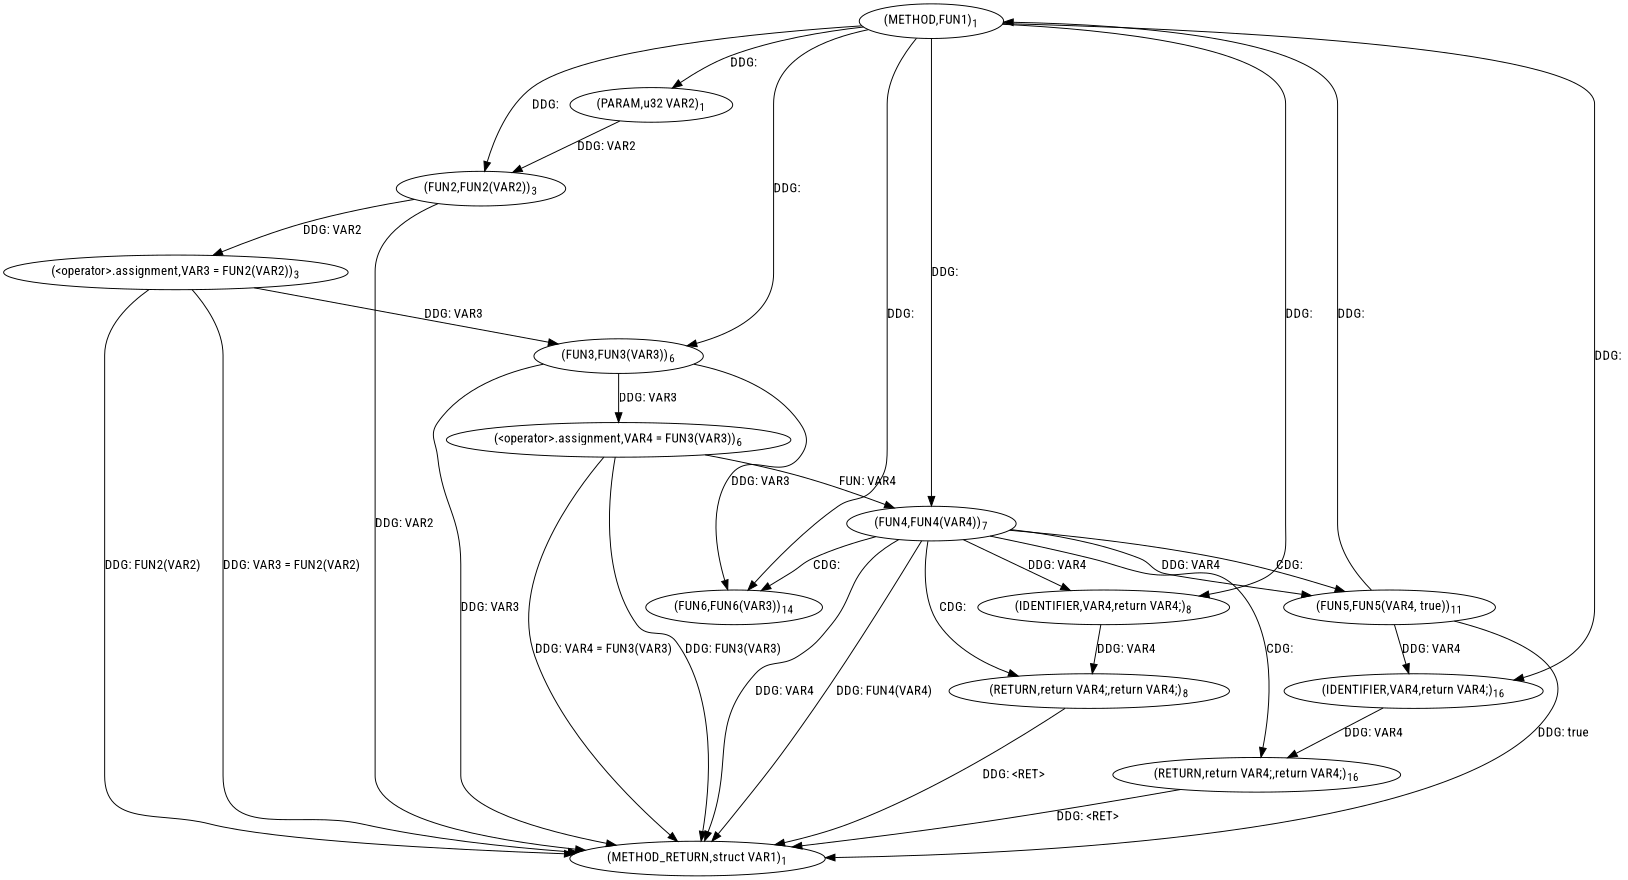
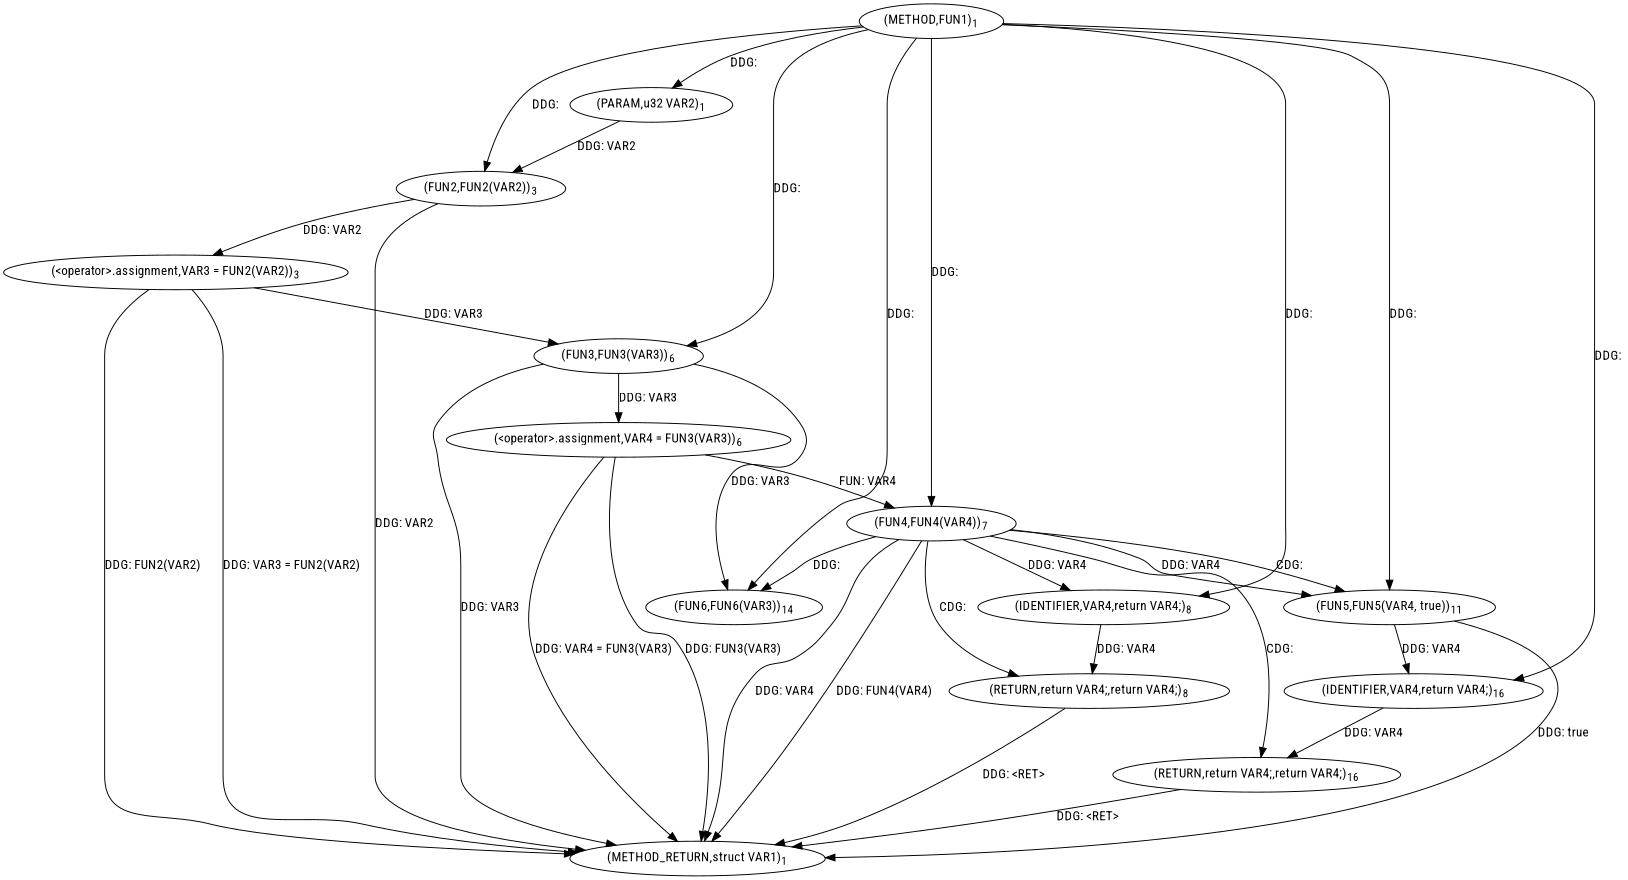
(1338, 177) -> (1390, 133)
(828, 565) -> (828, 565)
